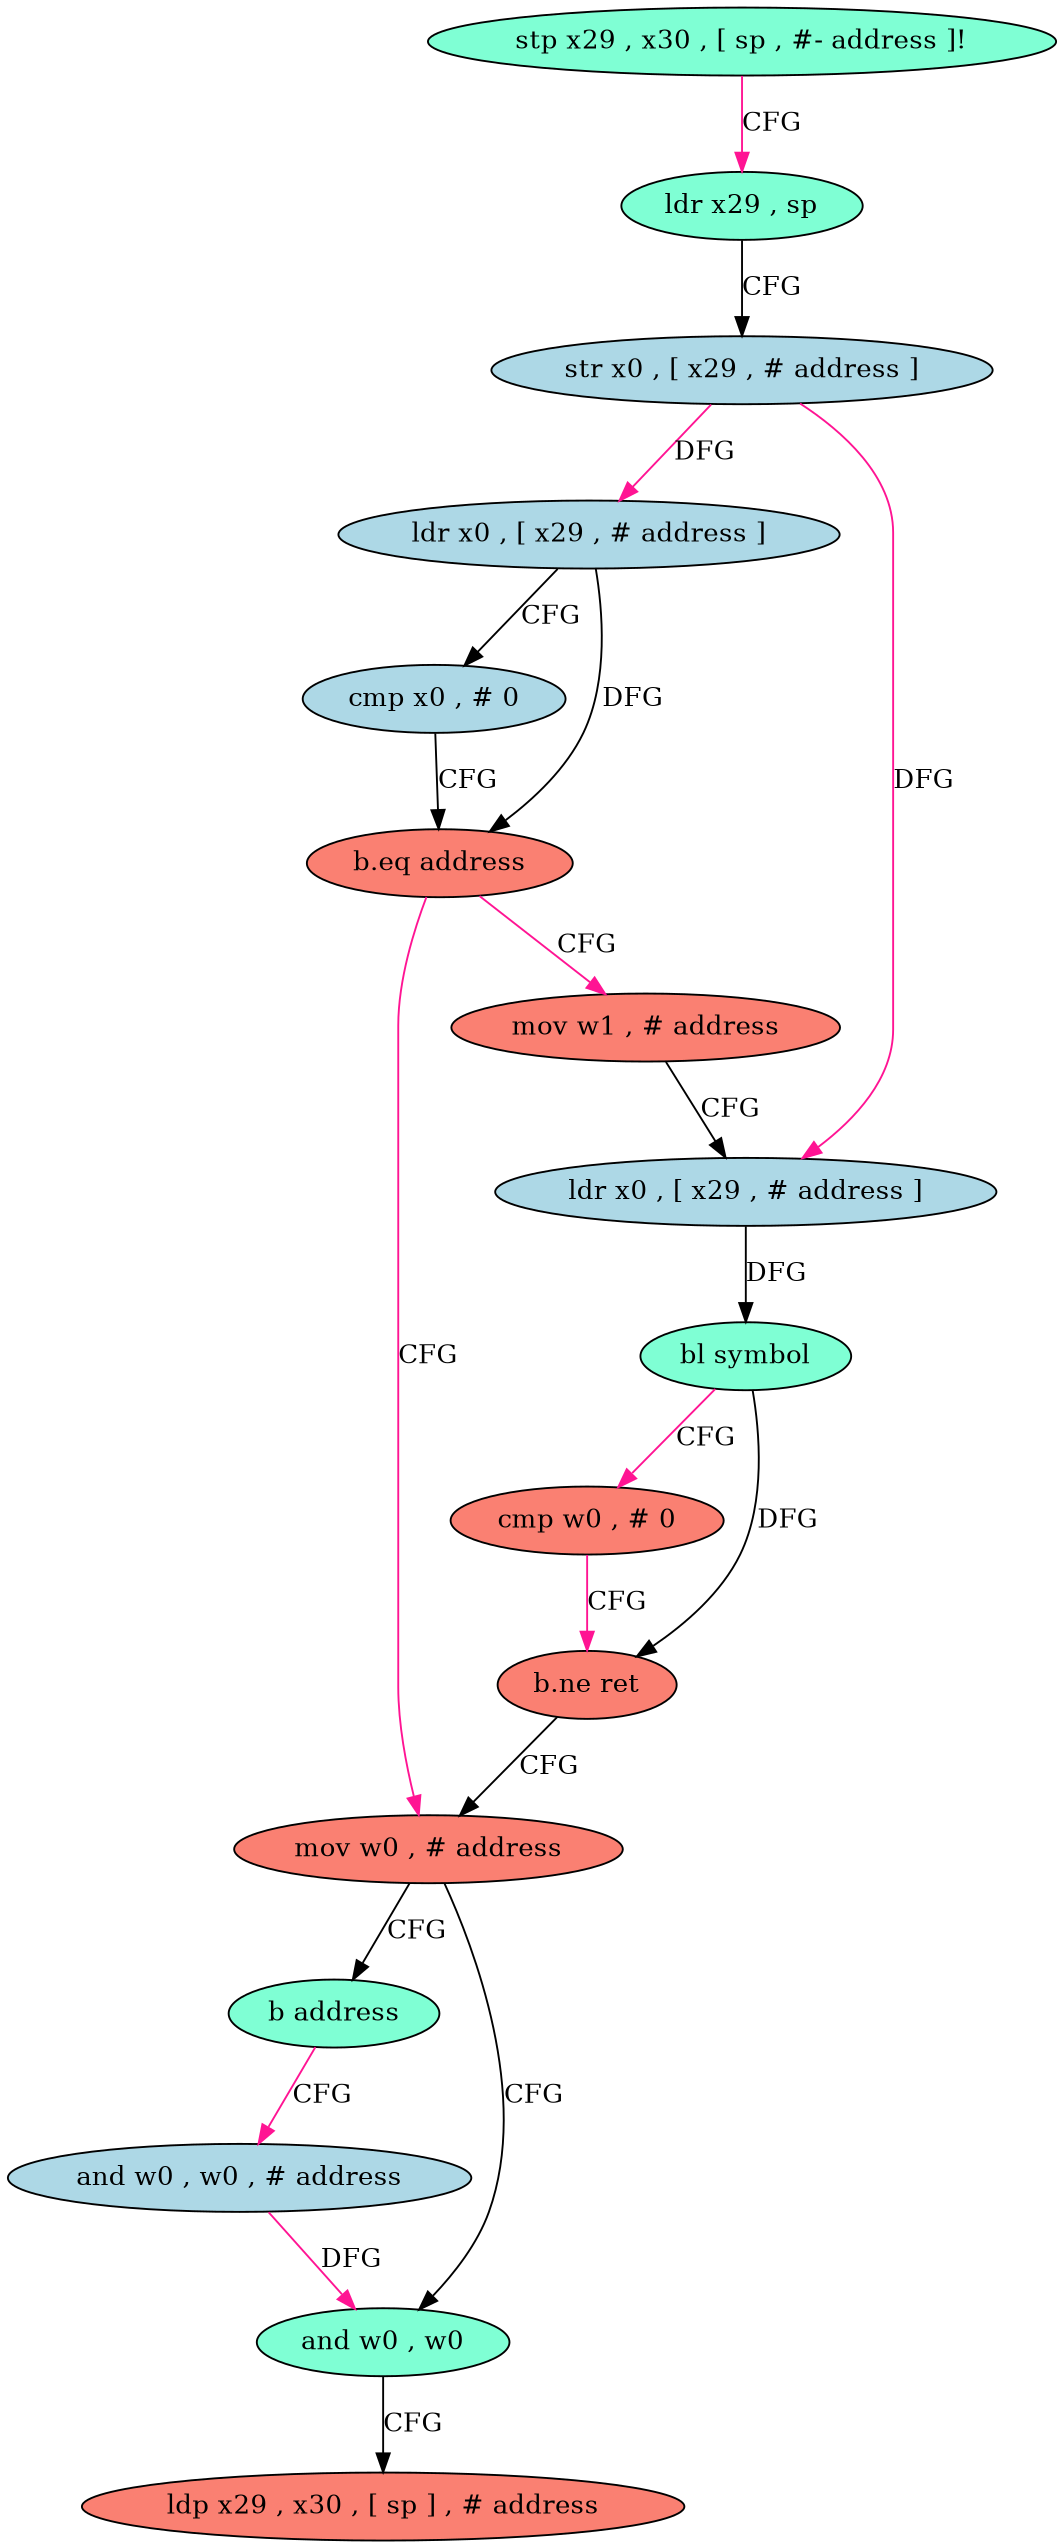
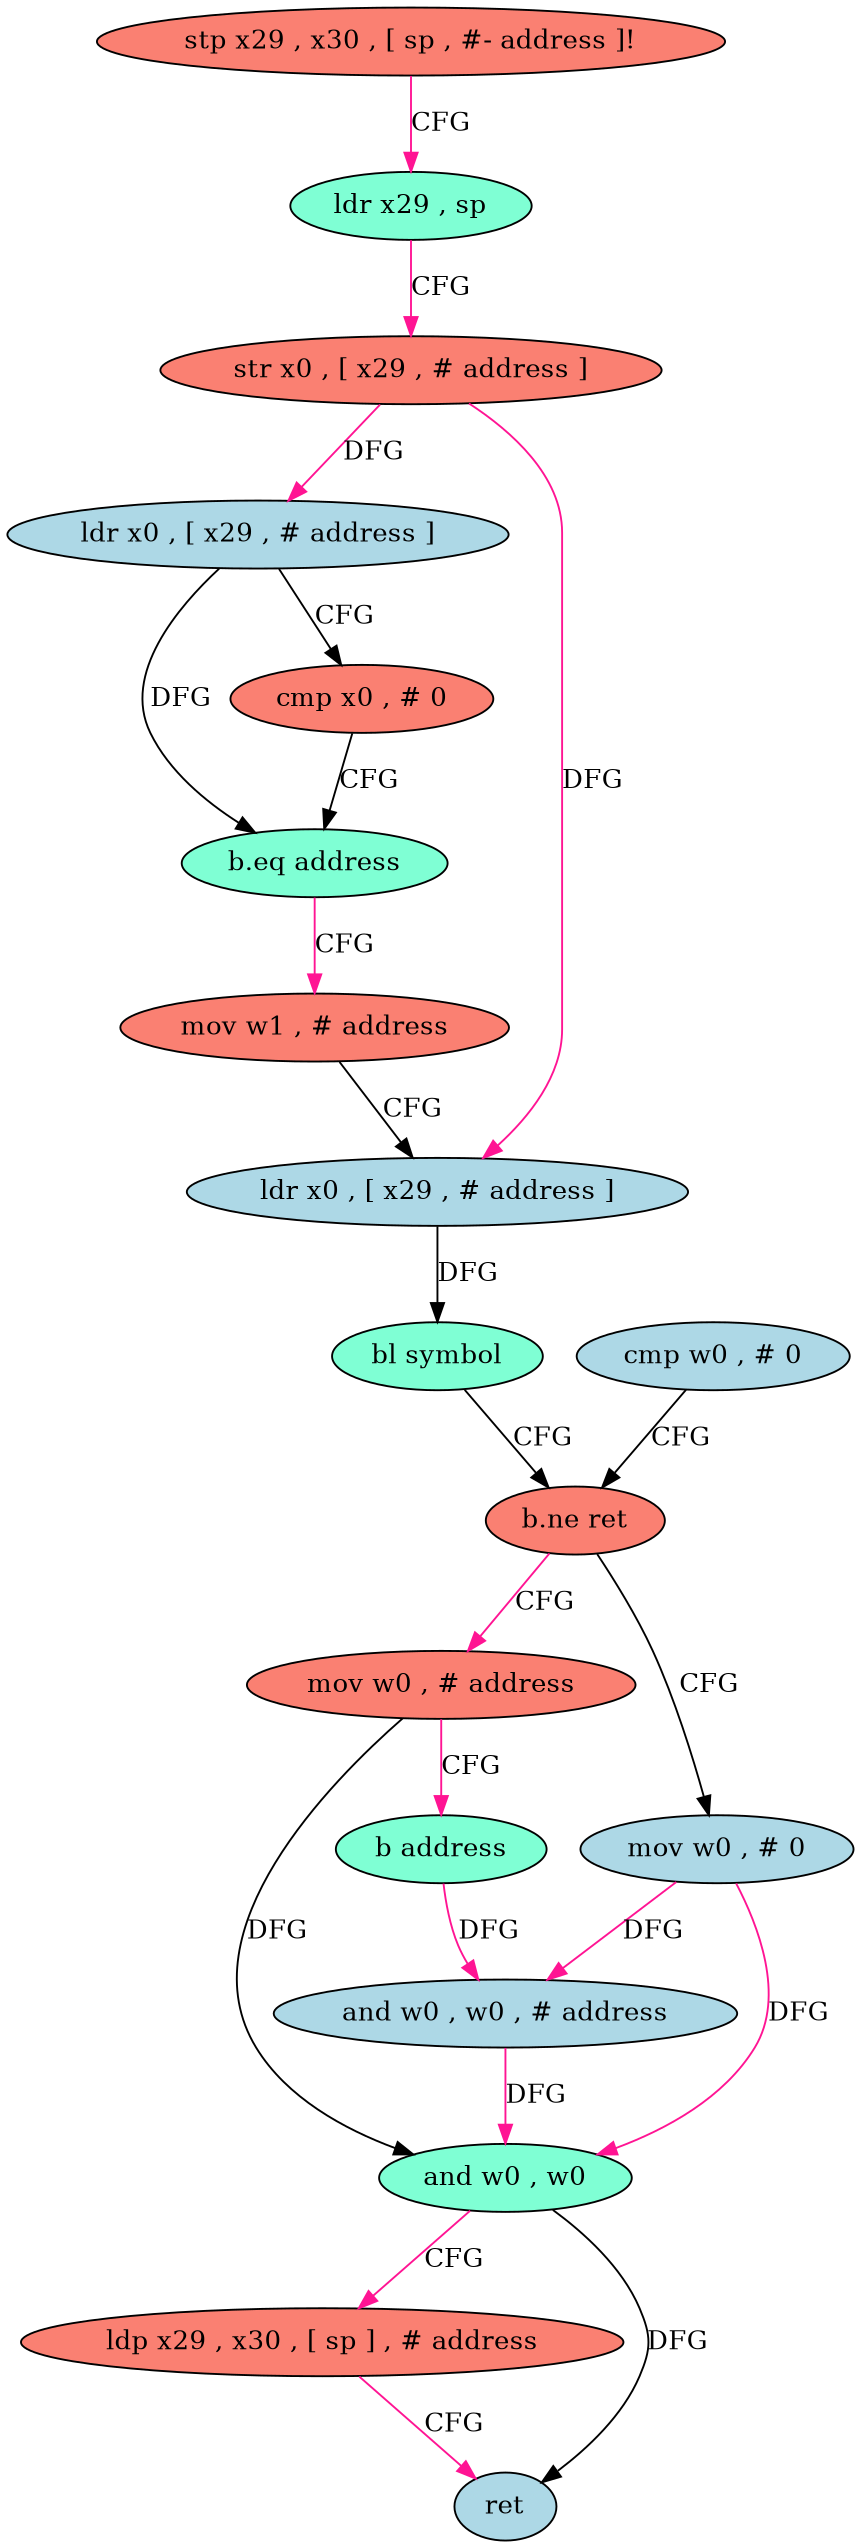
(742, 42) -> (411, 42)
(742, 279) -> (411, 279)
(742, 370) -> (411, 370)
(434, 699) -> (362, 699)
(440, 863) -> (315, 863)
(398, 1345) -> none
(674, 1431) -> none
(587, 1521) -> (713, 1356)
(788, 1521) -> (543, 1438)
(587, 1593) -> (650, 1431)
(515, 1760) -> (515, 1595)
none -> (717, 1849)
(386, 1923) -> (441, 1758)
(323, 2096) -> (489, 1931)
(534, 2096) -> (278, 1931)
(383, 2415) -> (422, 2253)
none -> (505, 2507)
